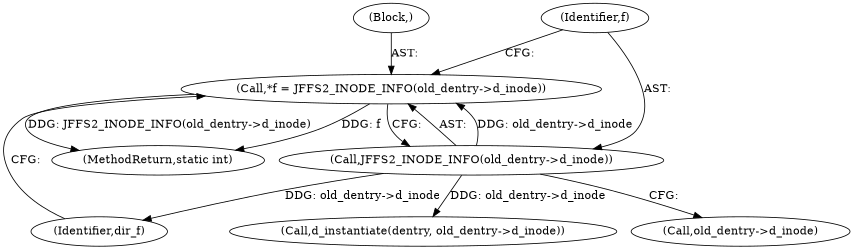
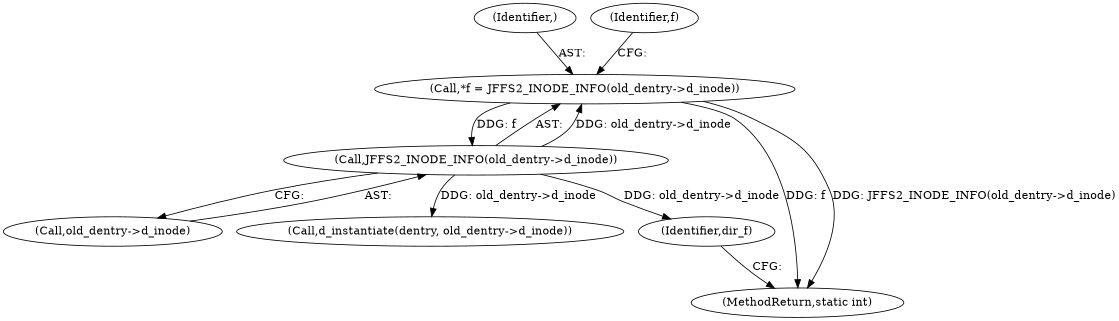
(391, 18) -> (525, 18)
(644, 97) -> (305, 203)
(20, 120) -> (744, 266)
(409, 125) -> (497, 125)
